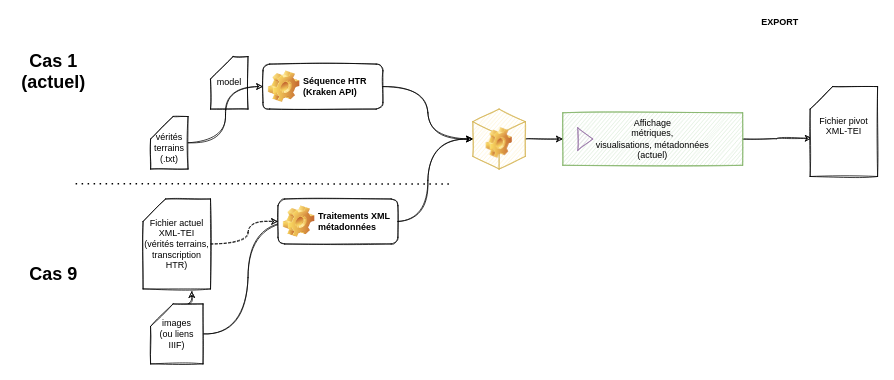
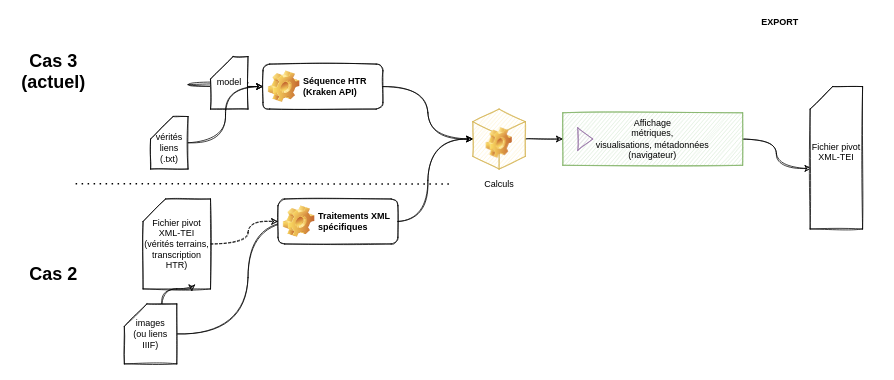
(53, 72) -> (53, 72)
none -> (188, 85)
(844, 132) -> (837, 158)
(653, 139) -> (653, 139)
(169, 143) -> (169, 143)
none -> (499, 184)
(354, 222) -> (354, 222)
(177, 244) -> (177, 244)
(53, 274) -> (53, 274)
(177, 334) -> (150, 334)
